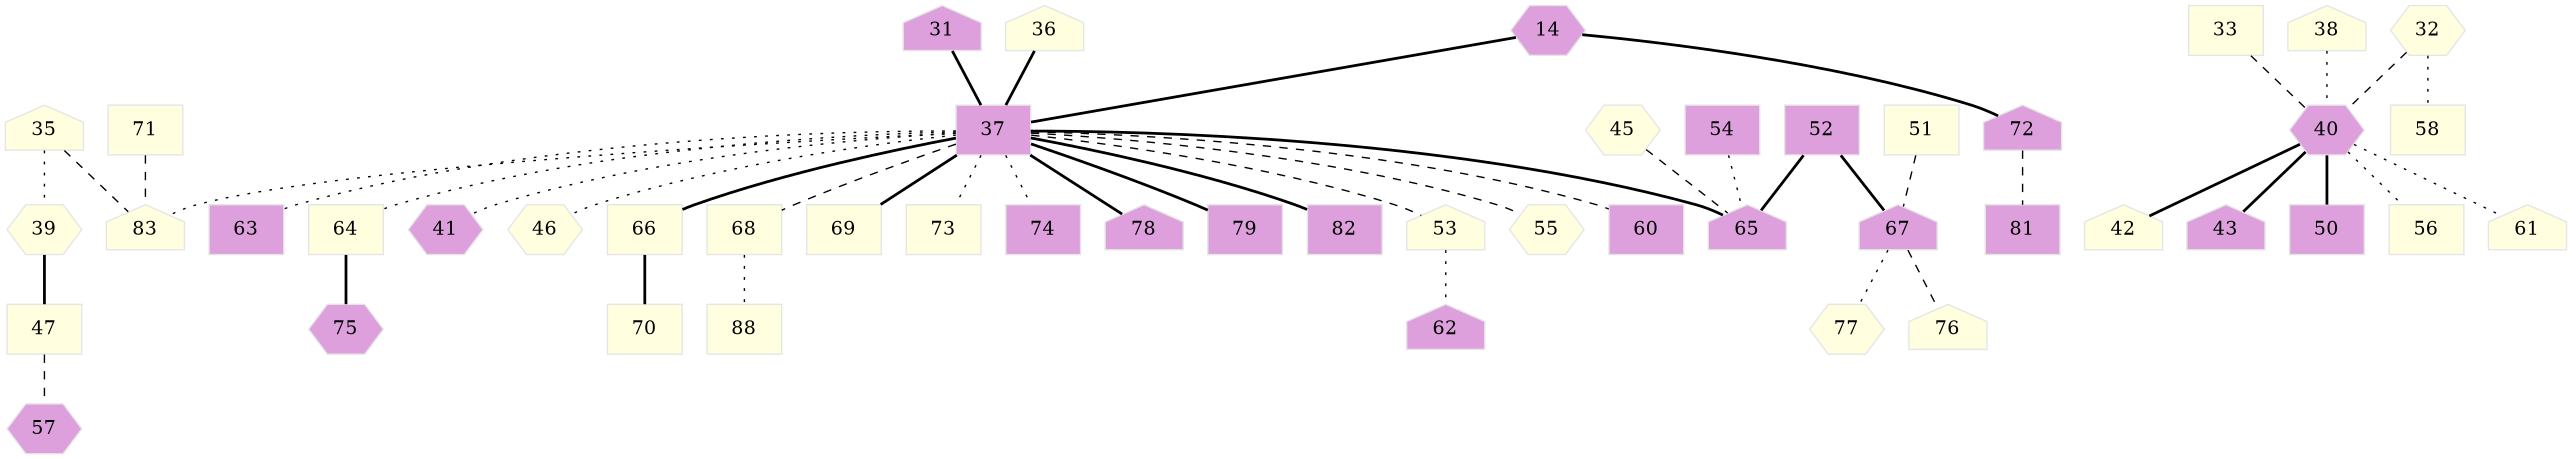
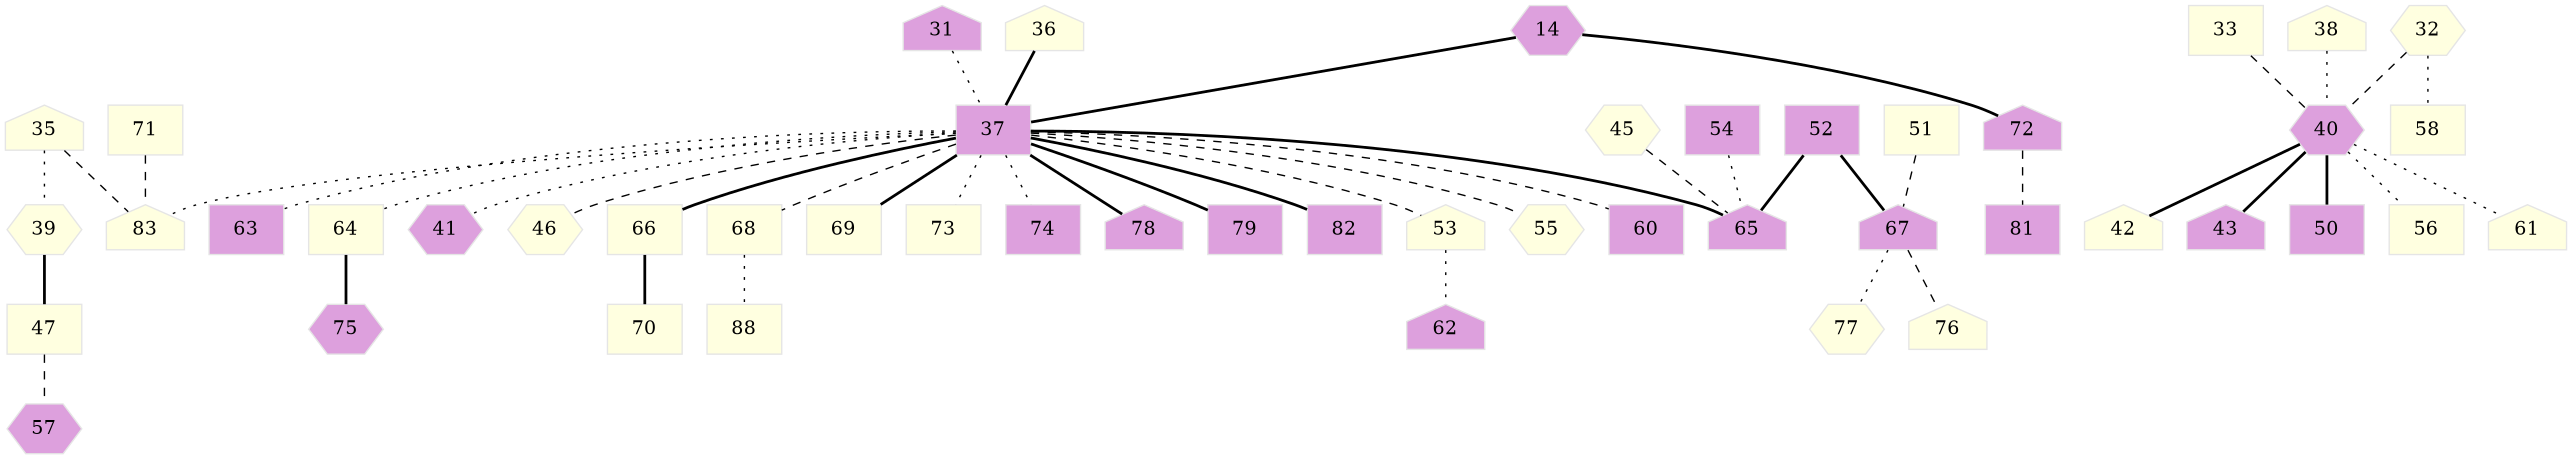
(967, 78) -> (967, 78)
(761, 164) -> (761, 164)
